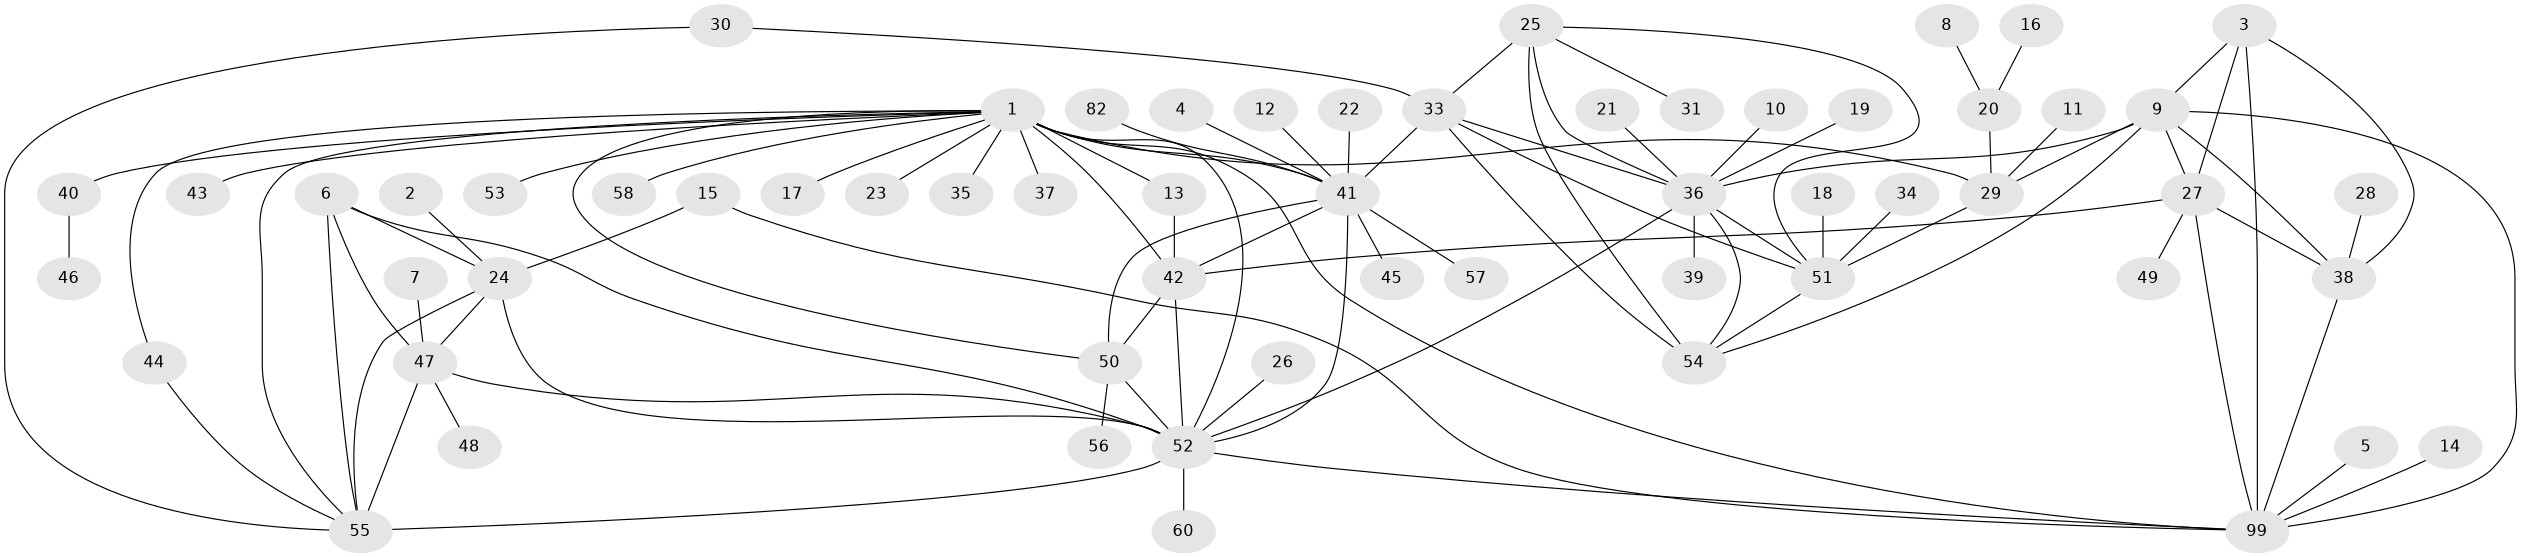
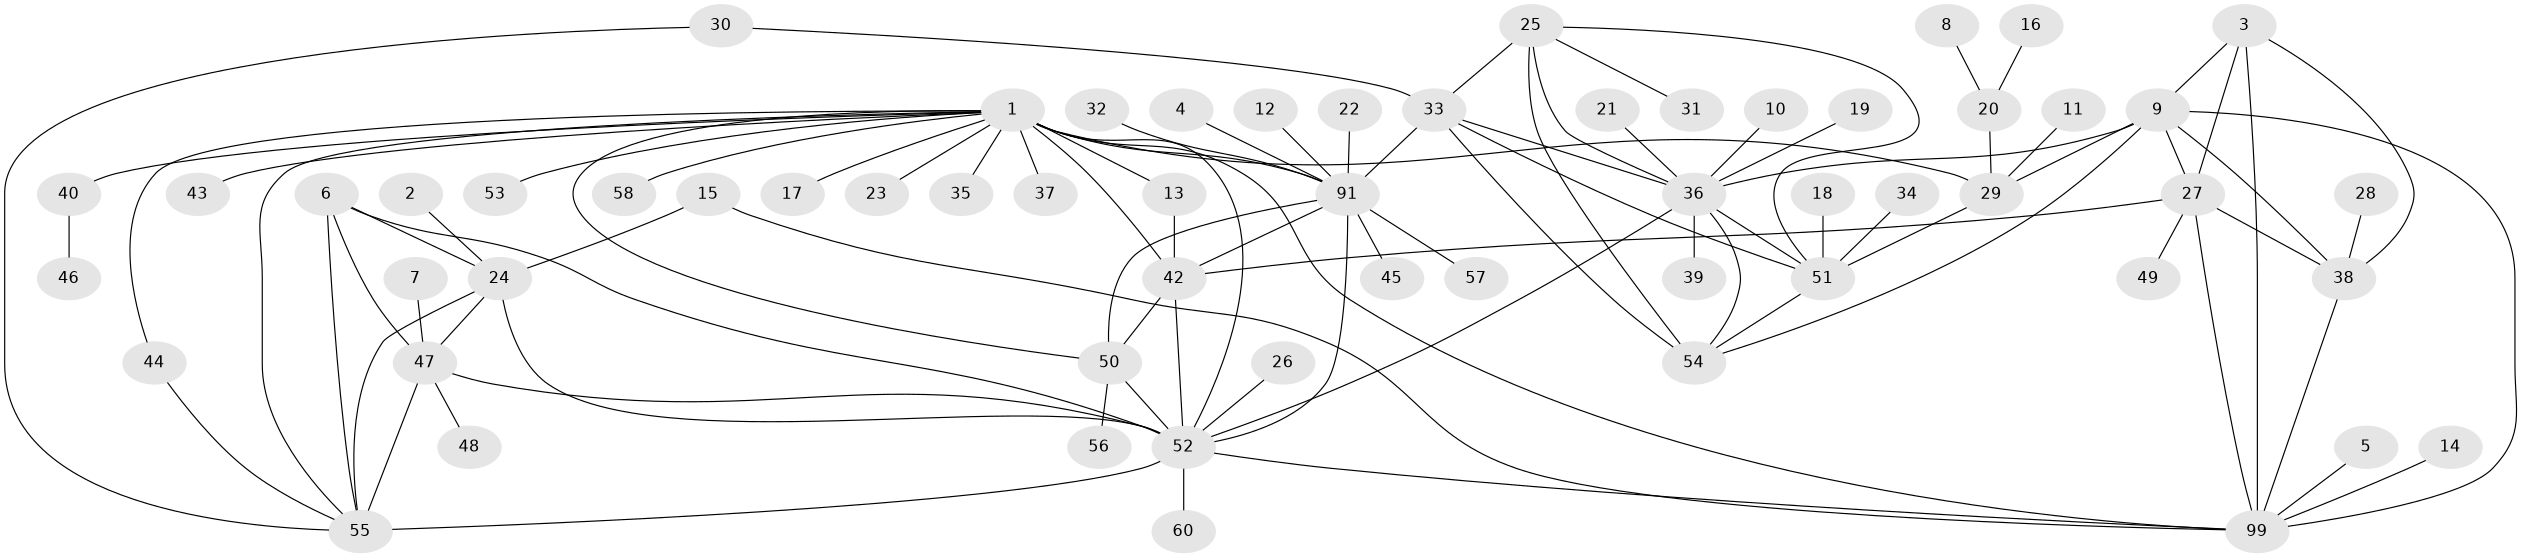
(1097, 110) -> (1097, 110)
(1348, 194) -> (1348, 194)
